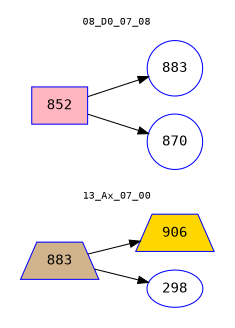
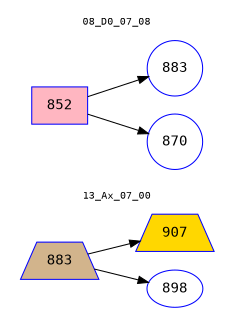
(175, 233) -> (175, 233)
(175, 289) -> (175, 289)
